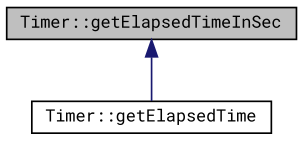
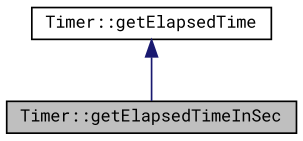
(152, 79) -> (152, 79)
